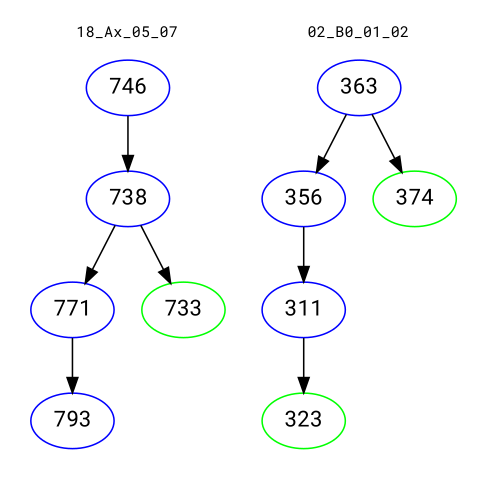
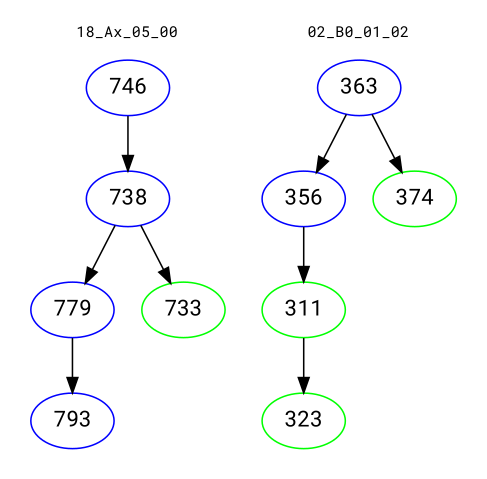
(128, 33) -> (128, 33)
(72, 310) -> (72, 310)
(304, 310) -> (304, 310)
